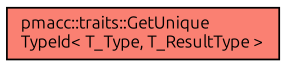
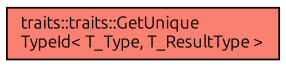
(143, 34) -> (143, 34)
